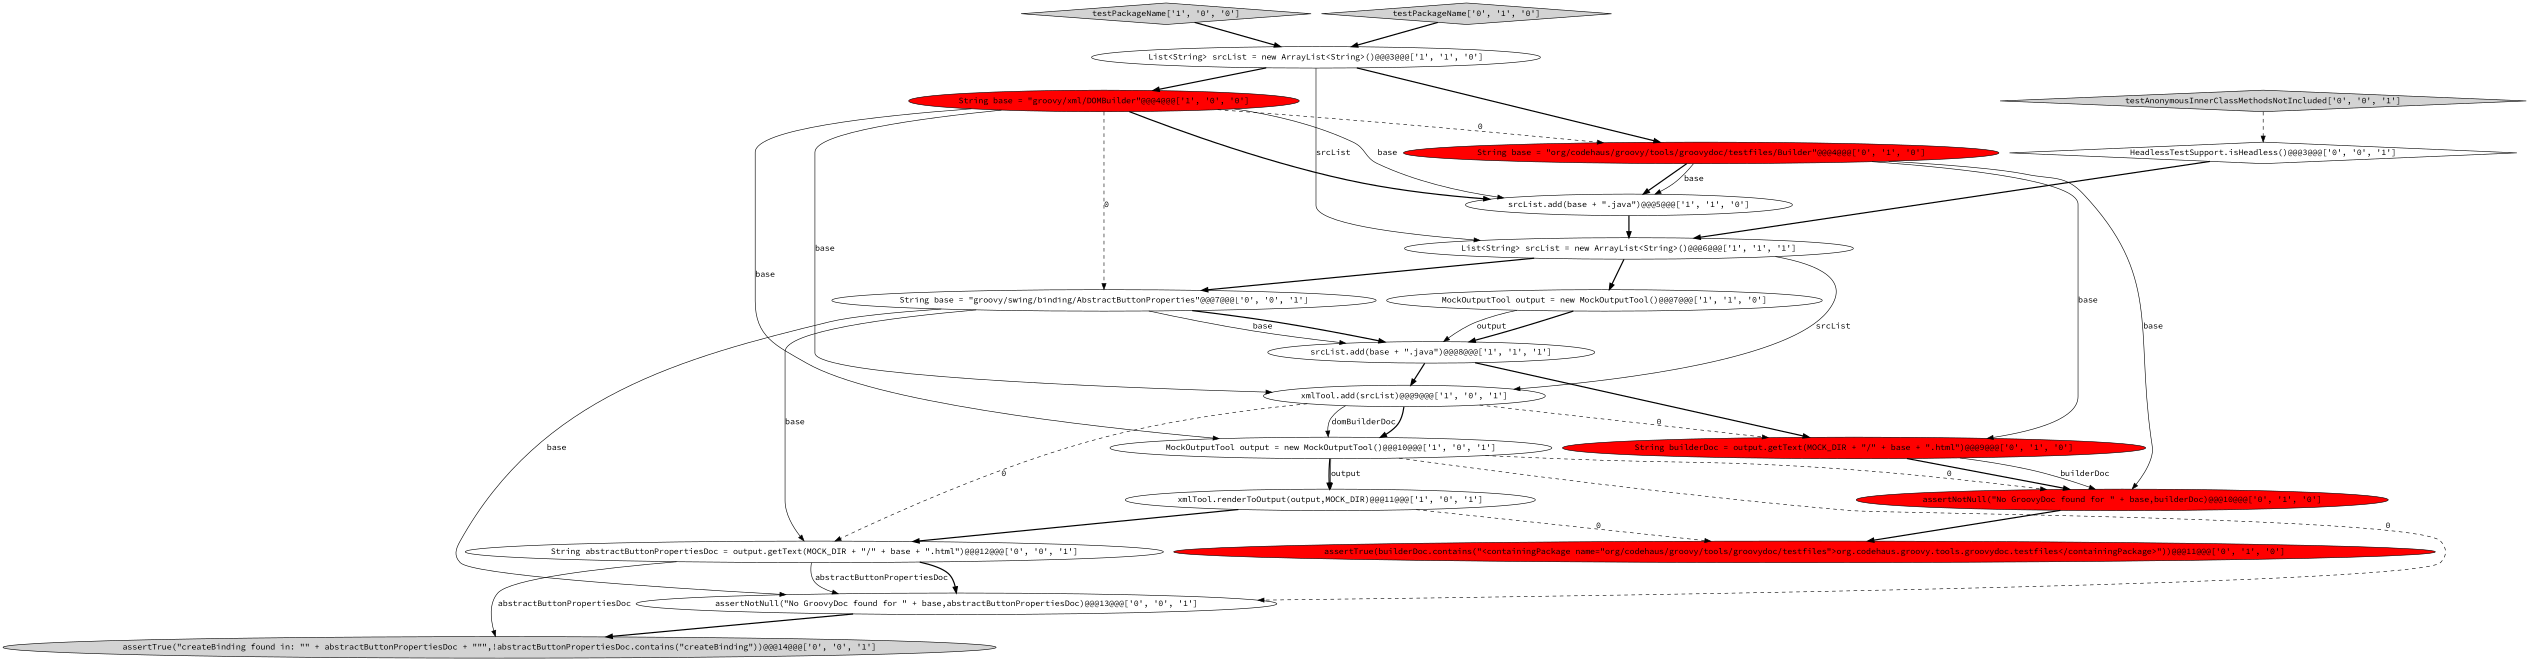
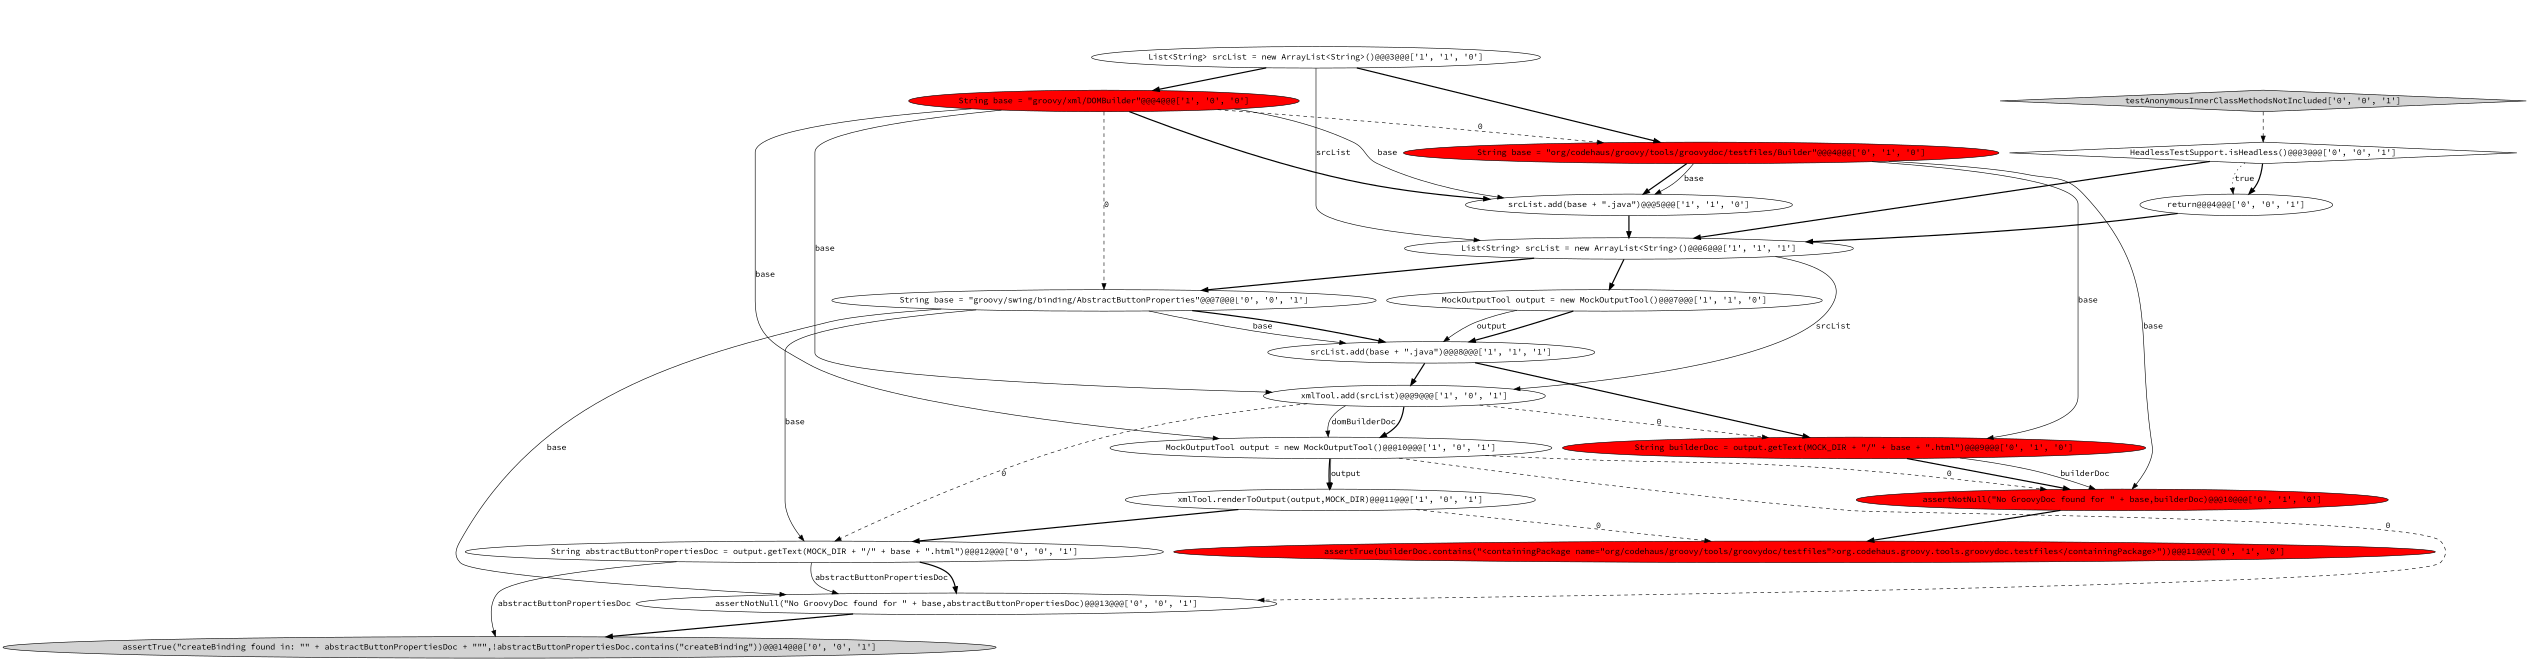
(1166, 14) -> none
(1466, 14) -> none
none -> (2236, 205)
